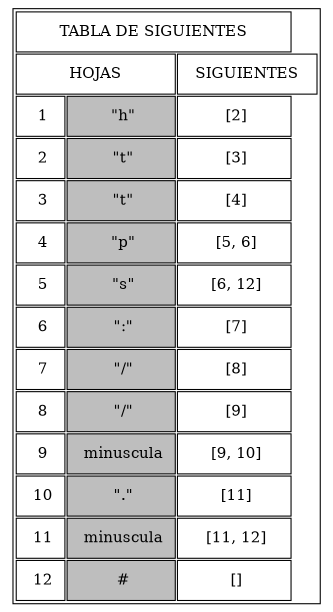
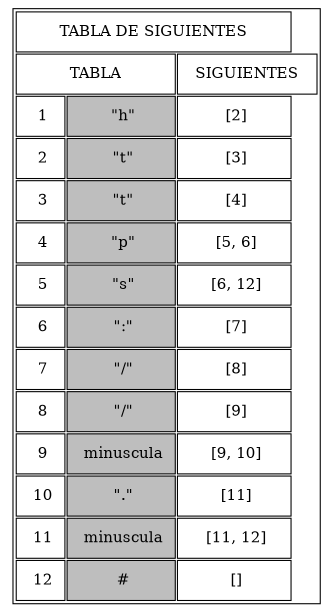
(96, 74) -> (96, 74)
